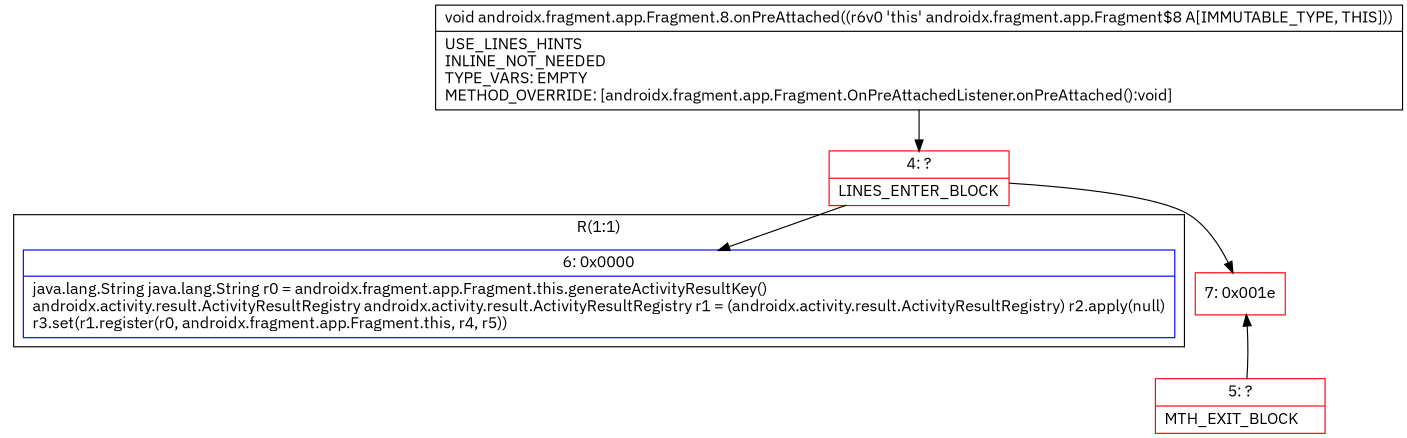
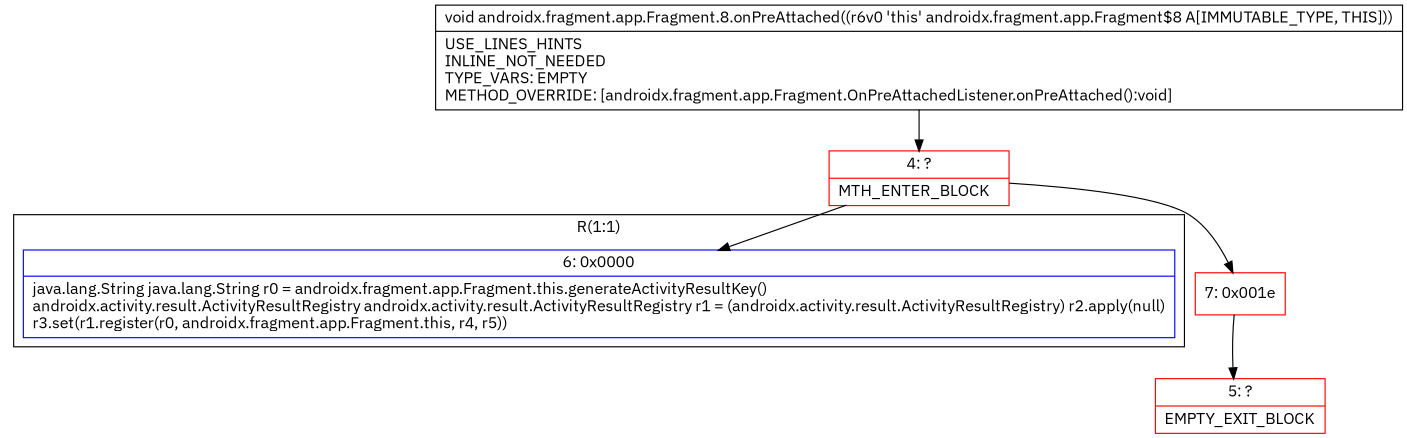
(919, 191) -> (914, 191)
(1248, 353) -> (1233, 341)
(1232, 419) -> (1240, 419)
